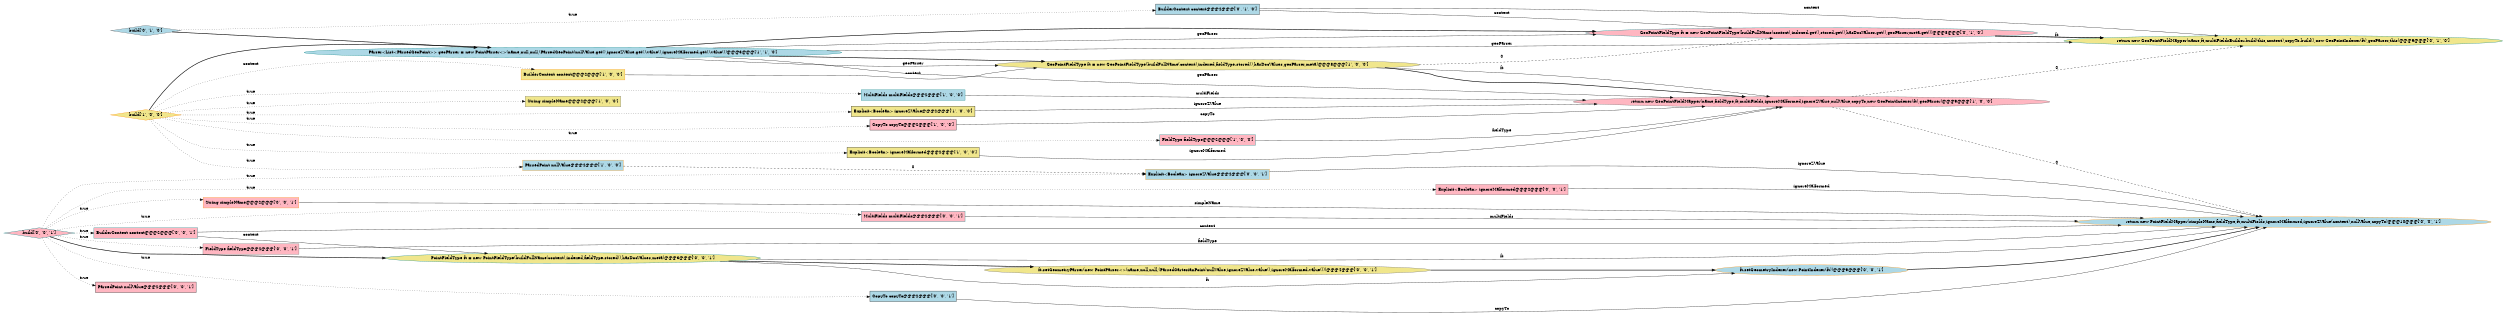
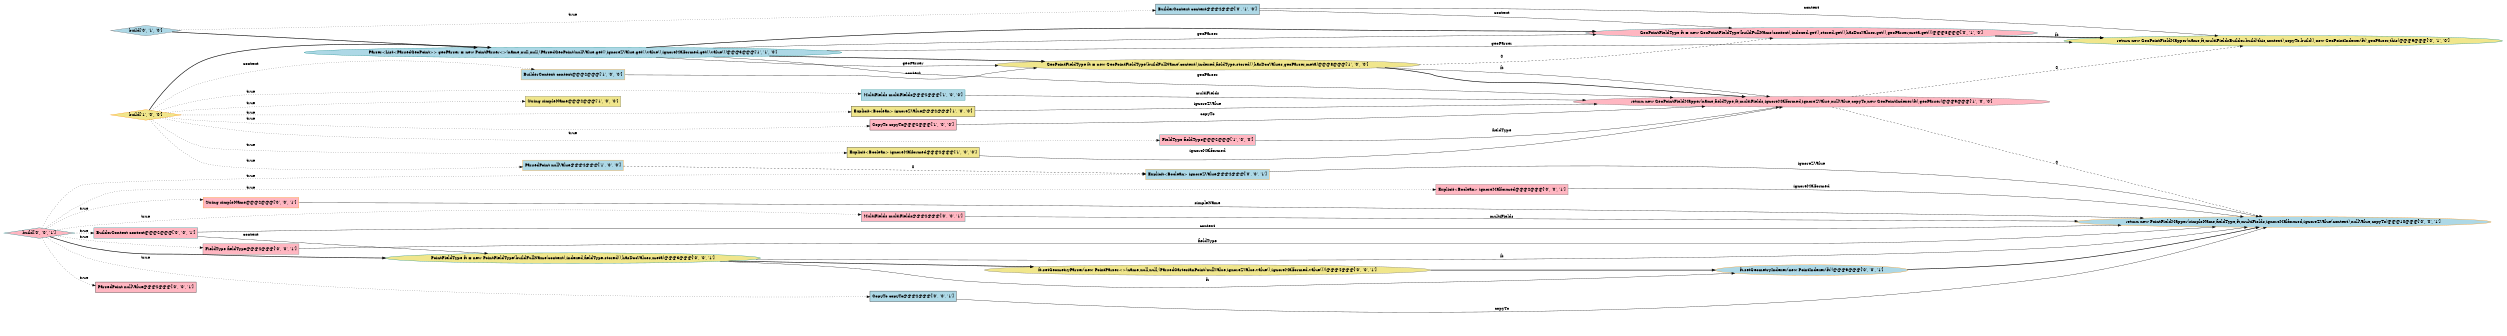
(573, 75) -> (573, 75)
